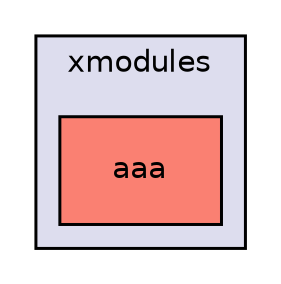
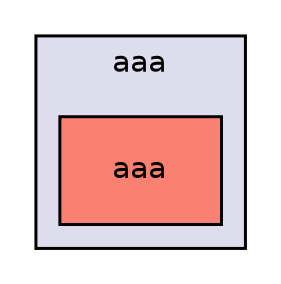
(141, 64) -> (141, 64)
